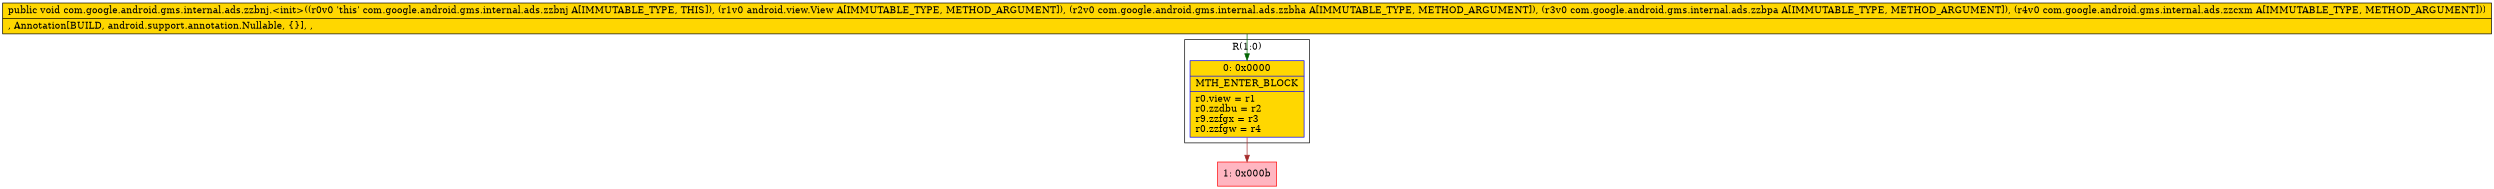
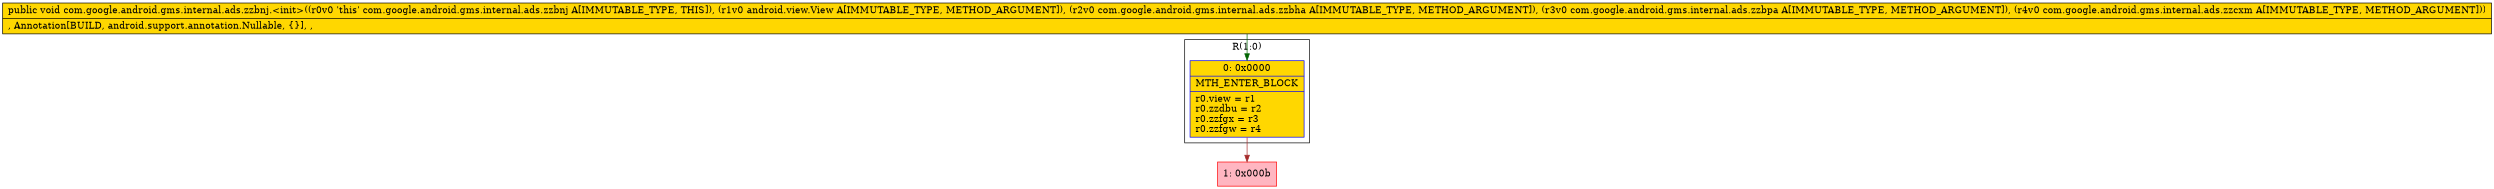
(1227, 119) -> (1227, 119)
